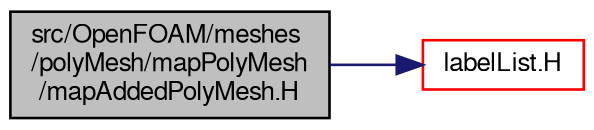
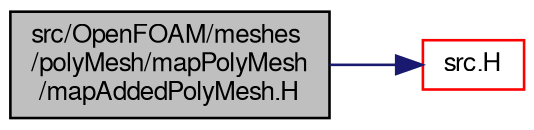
(503, 65) -> (473, 65)
